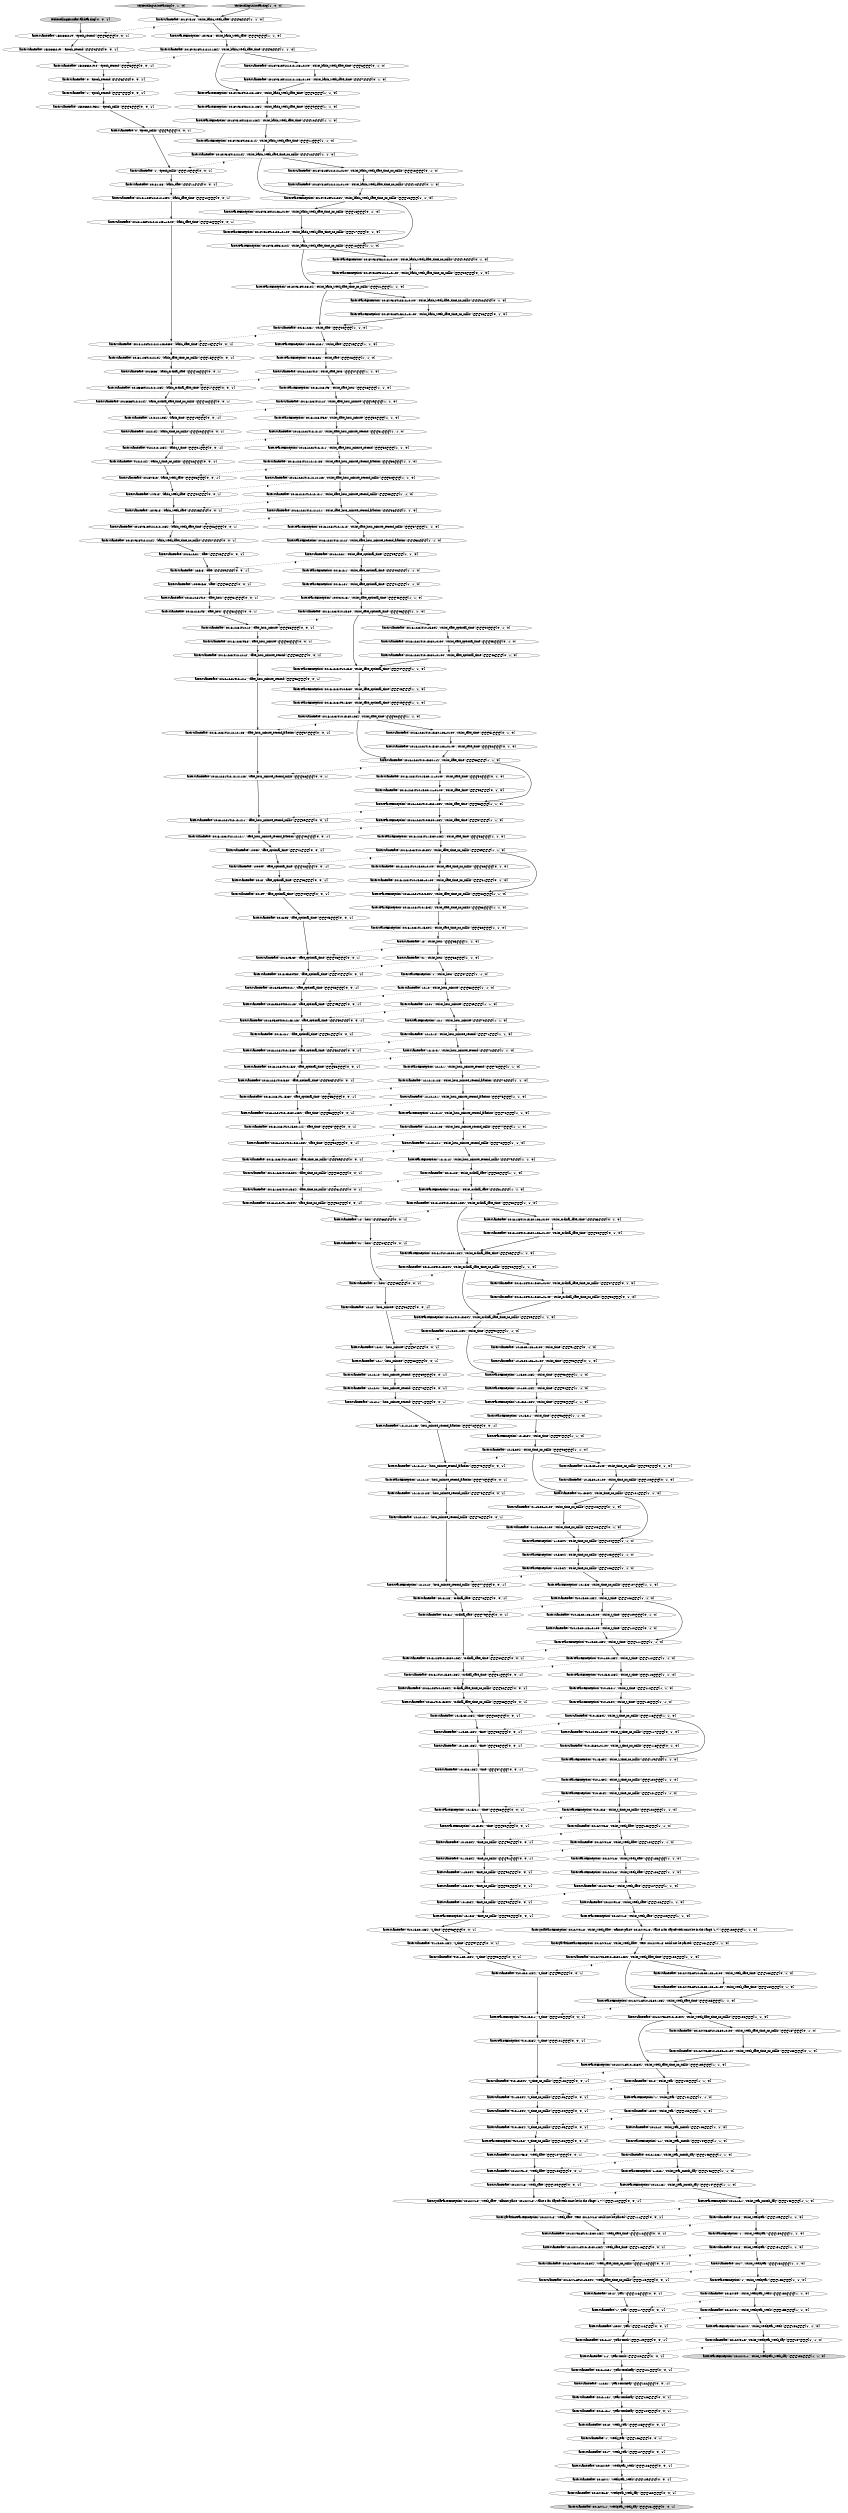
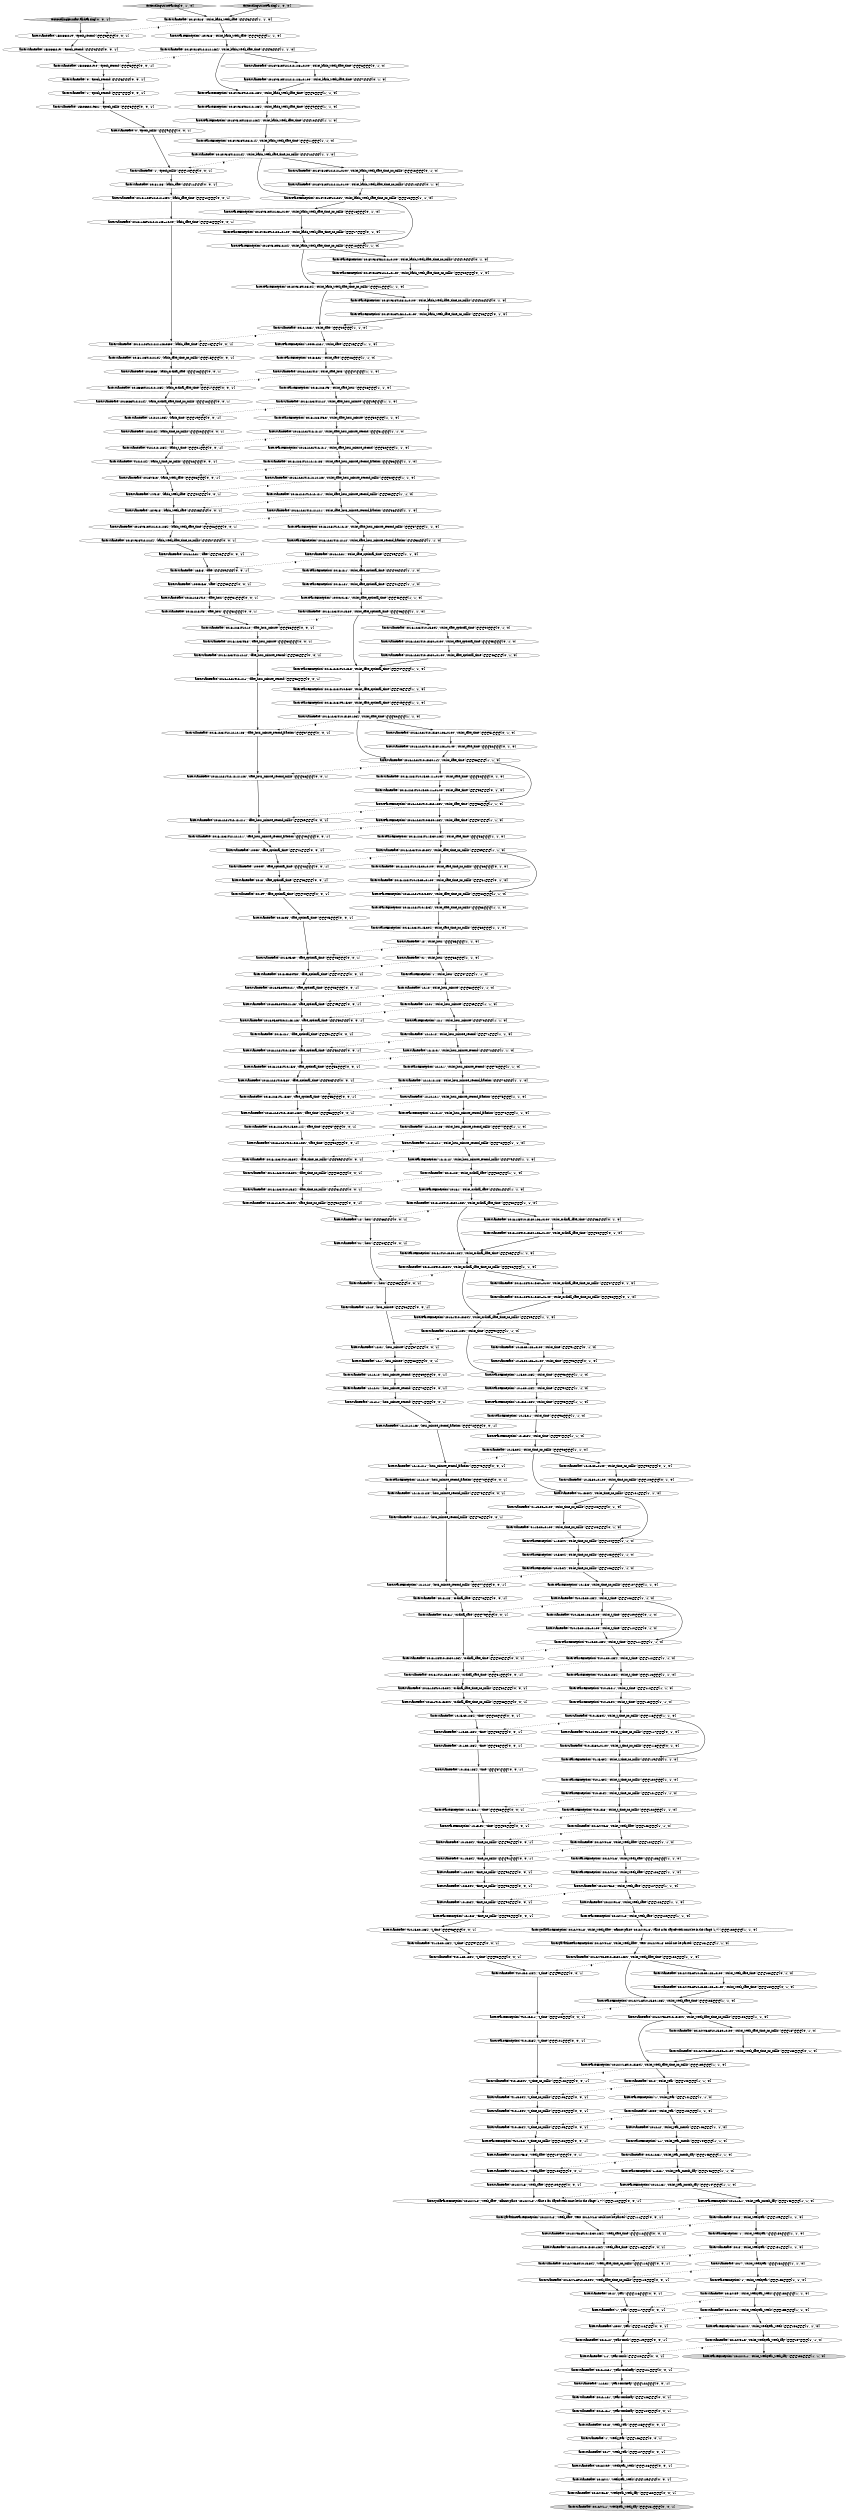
(80, 20) -> (80, 20)
